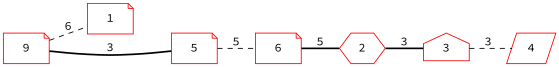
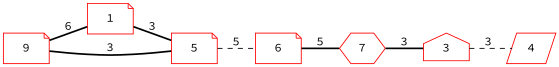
(68, 34) -> (68, 34)
none -> (152, 34)
(362, 48) -> (362, 48)
